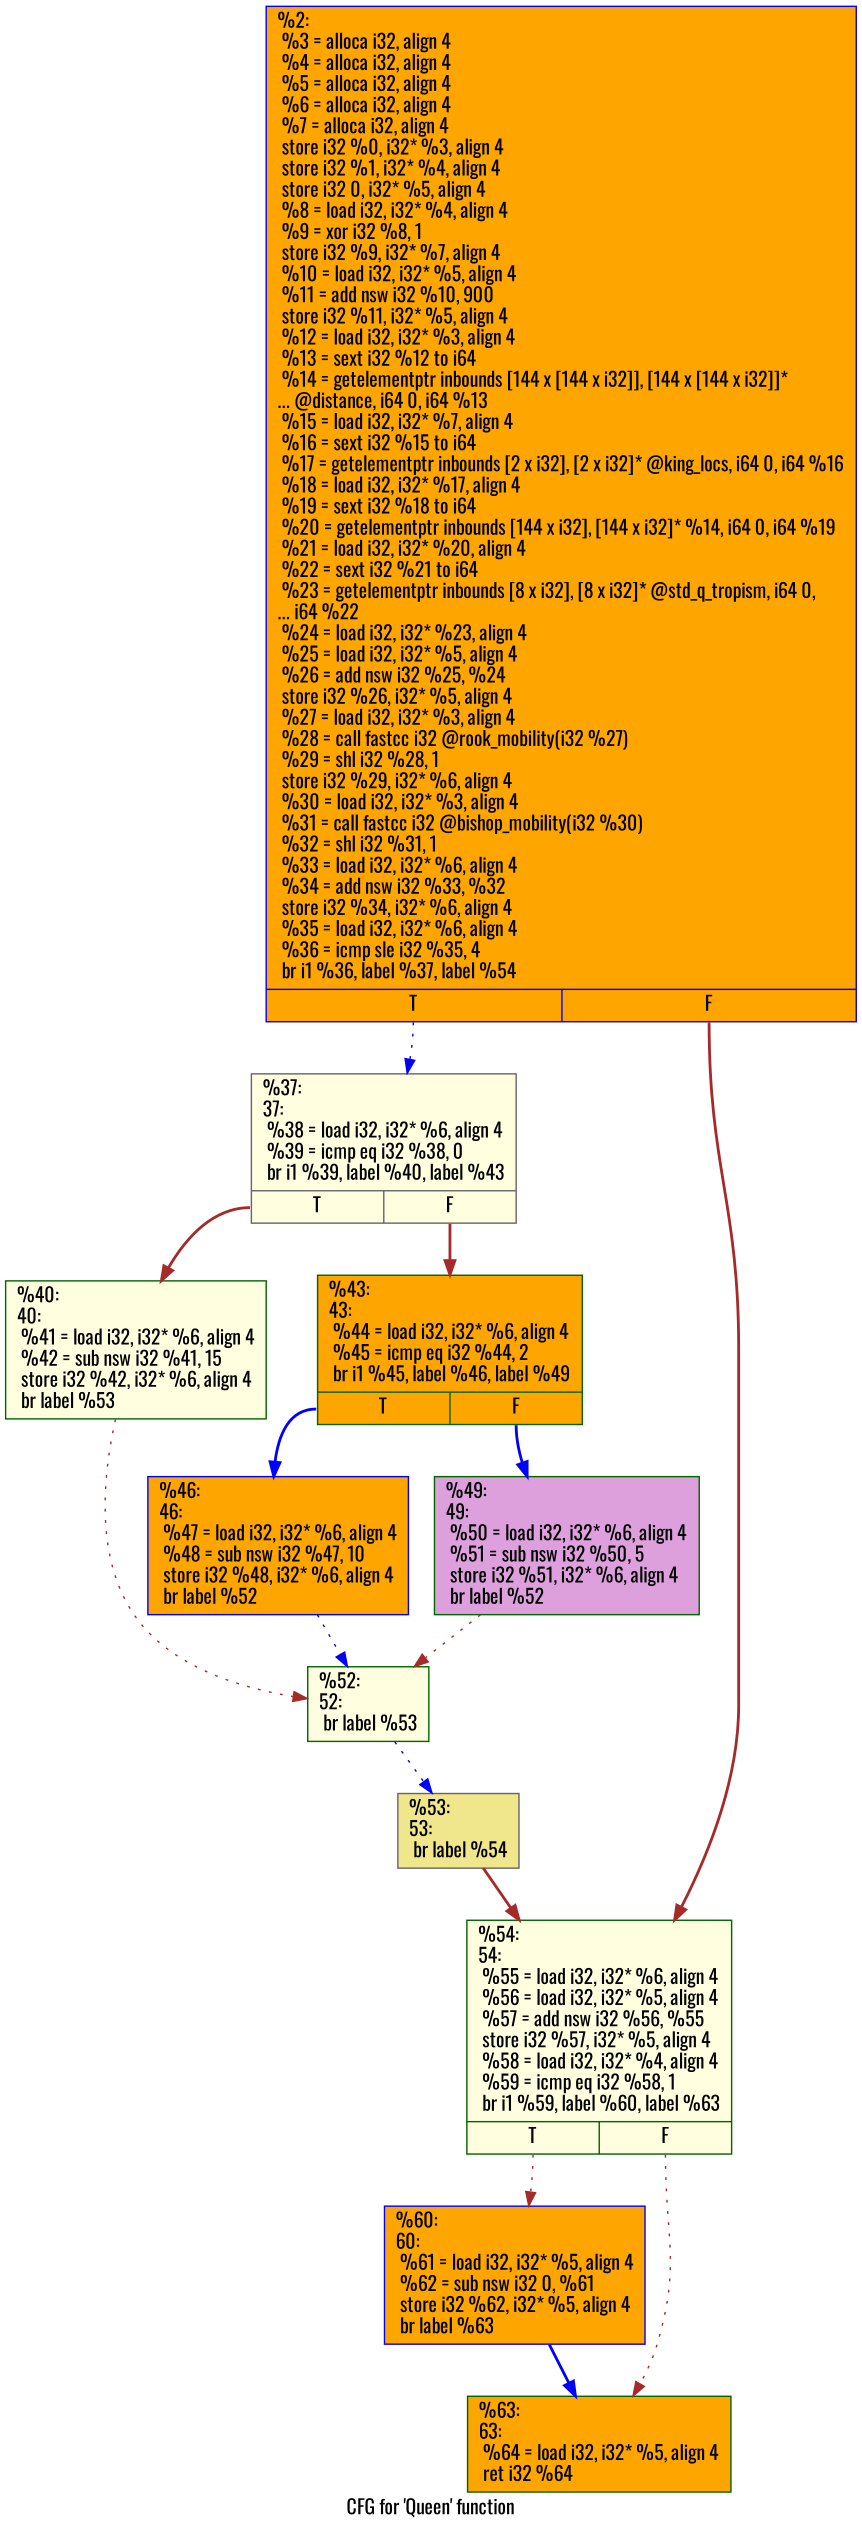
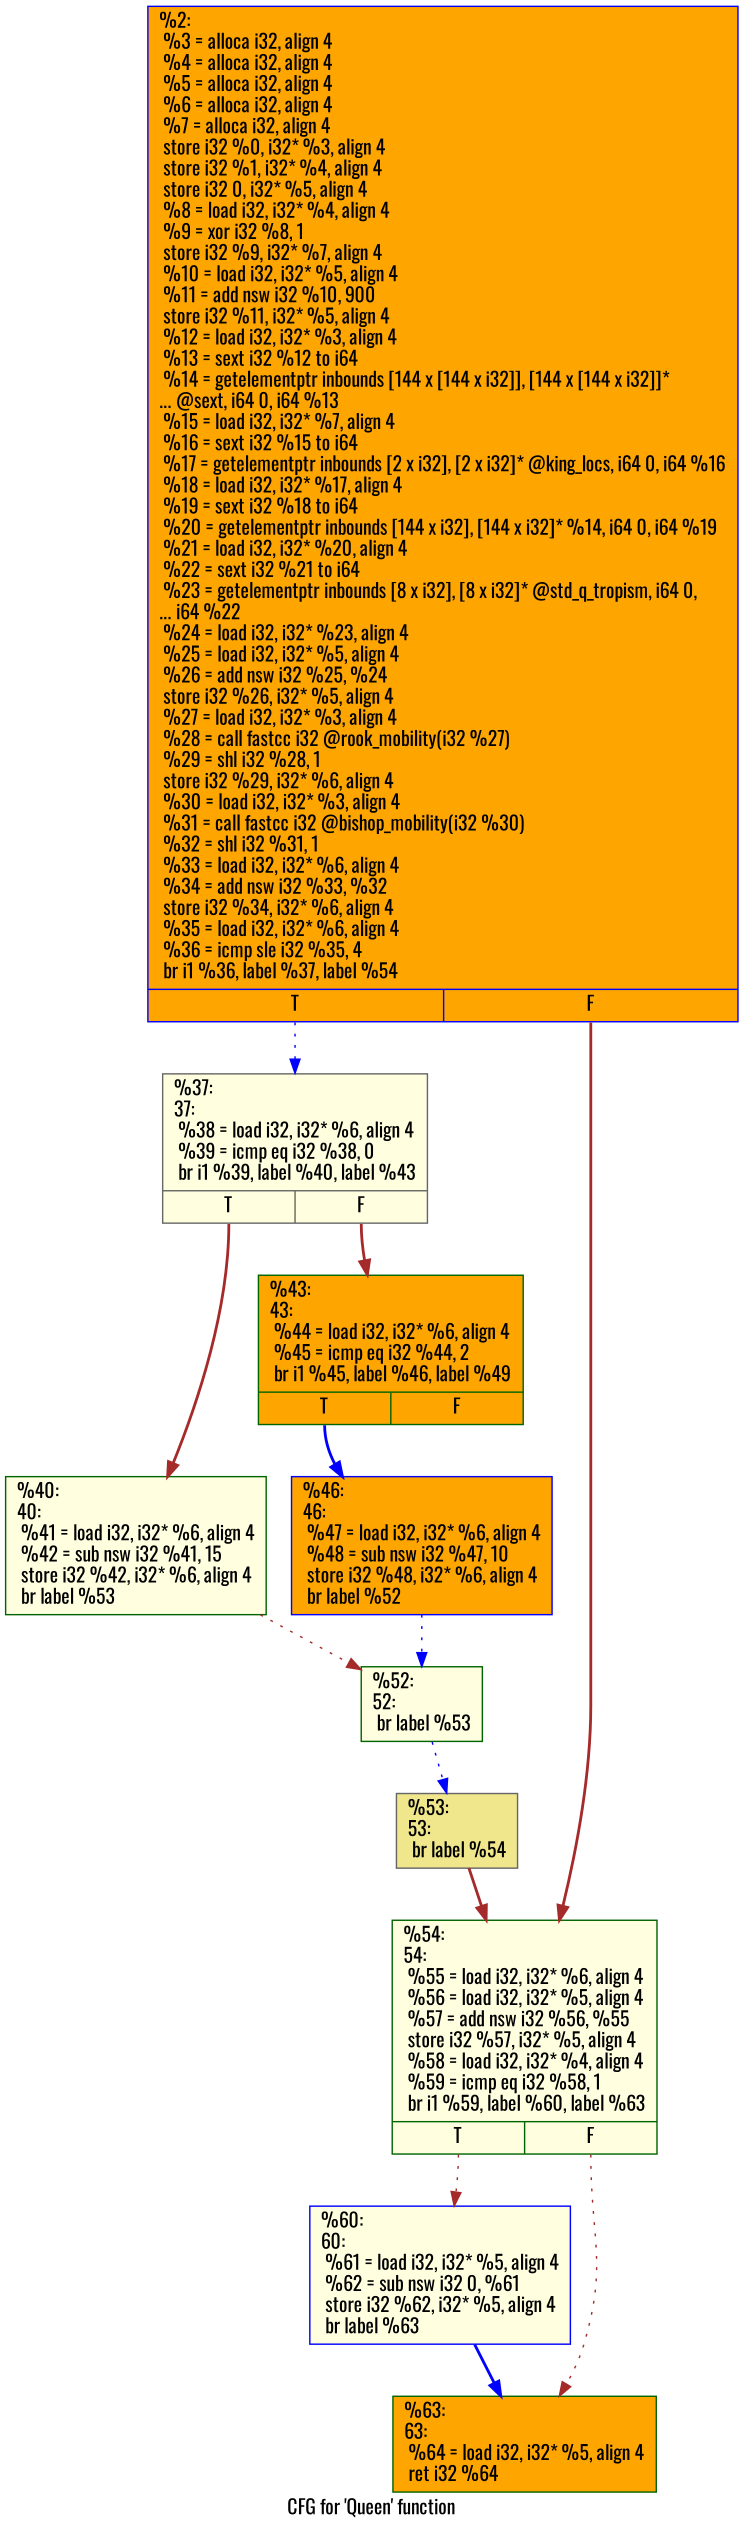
(383, 402) -> (249, 402)
(567, 1546) -> none
(515, 2275) -> (440, 2275)
